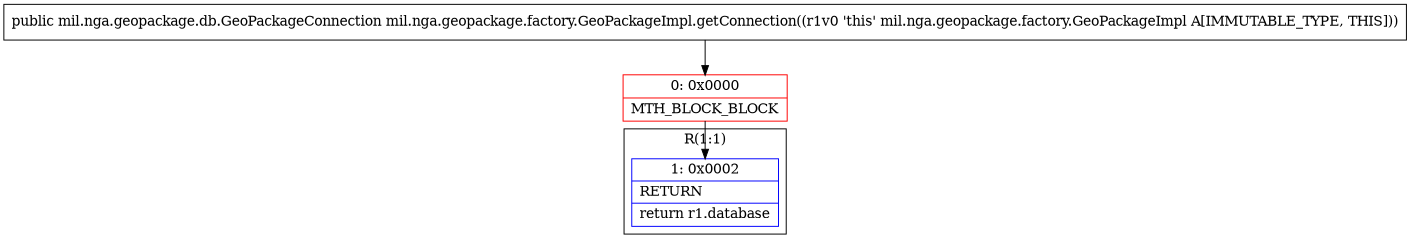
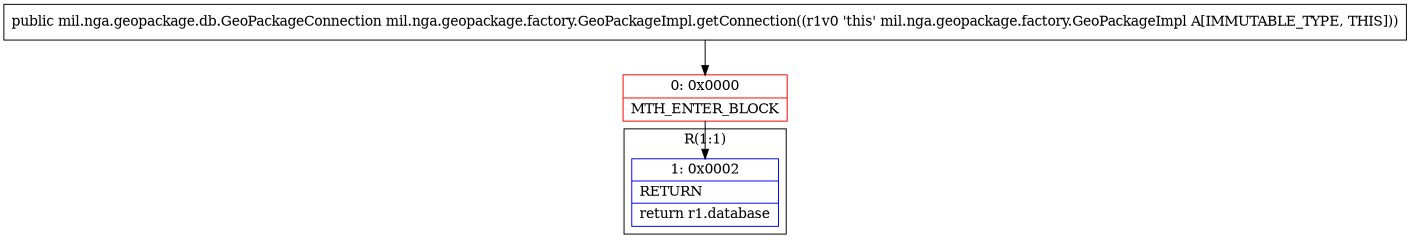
(705, 109) -> (705, 109)
